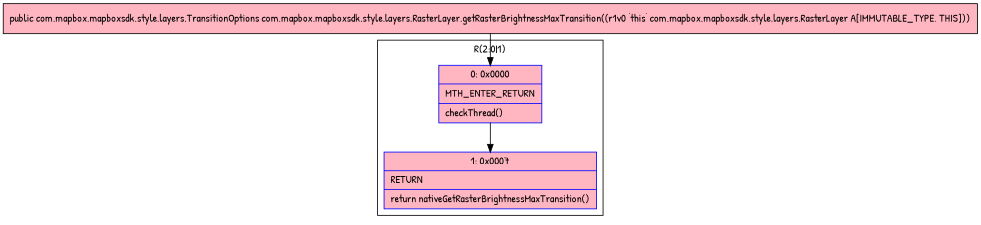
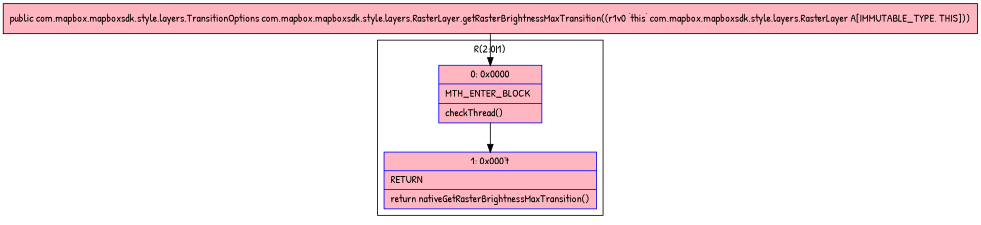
(490, 93) -> (488, 93)
